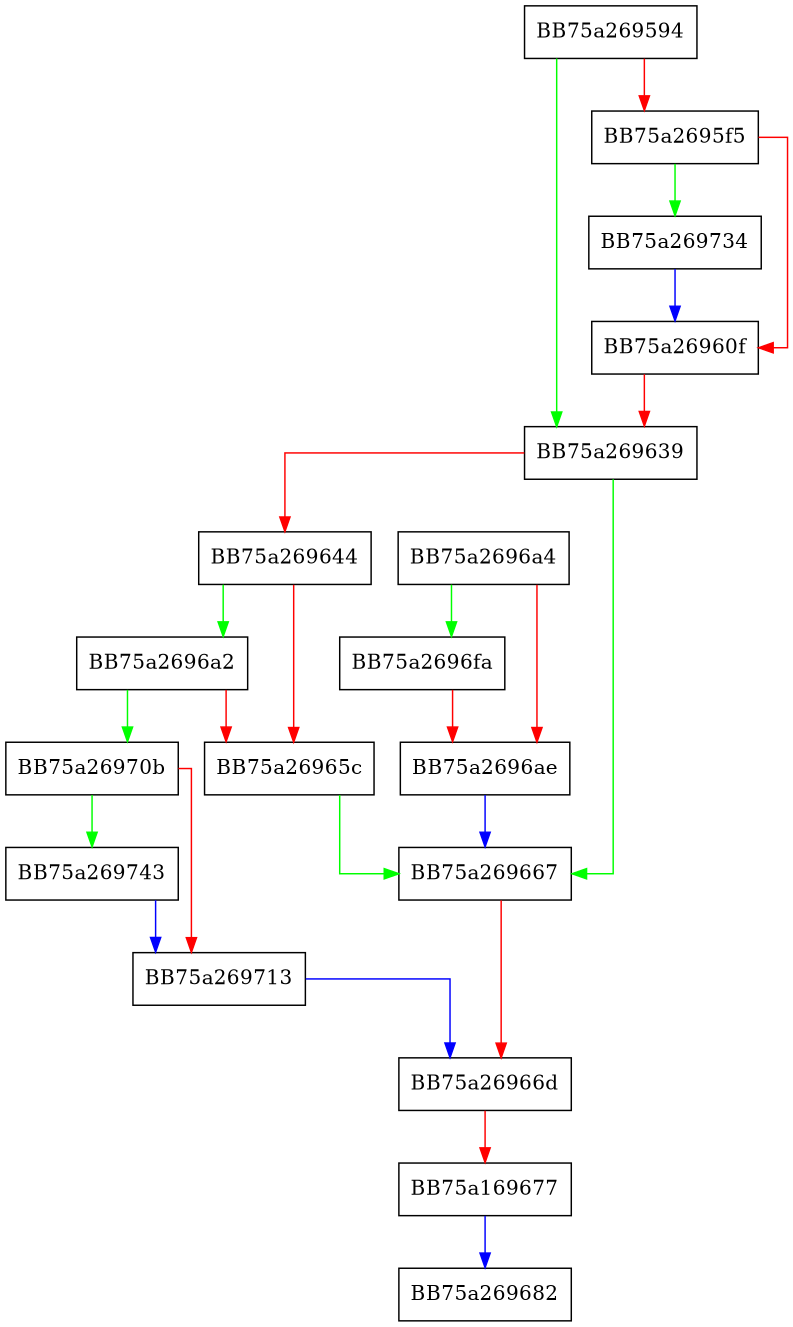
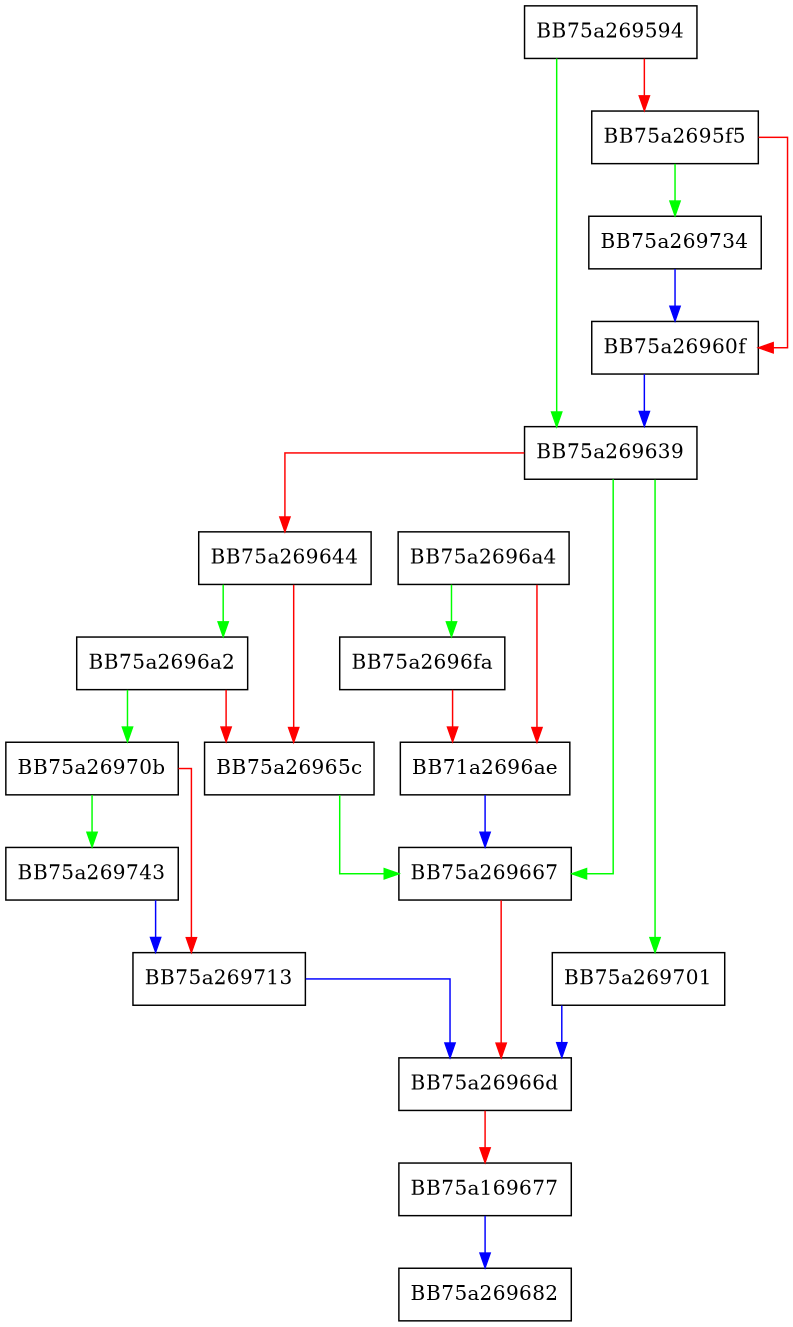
(644, 393) -> (644, 393)
(485, 769) -> (485, 769)
none -> (639, 979)
